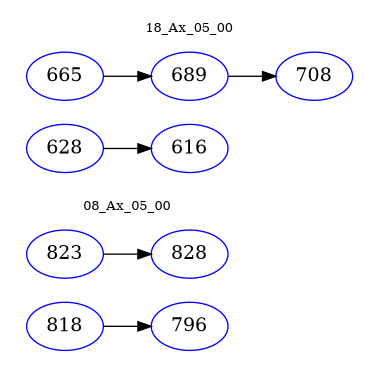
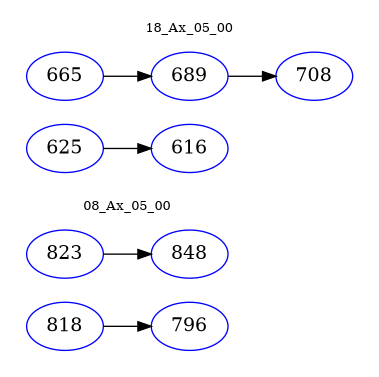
(65, 148) -> (65, 148)
(190, 254) -> (190, 254)
